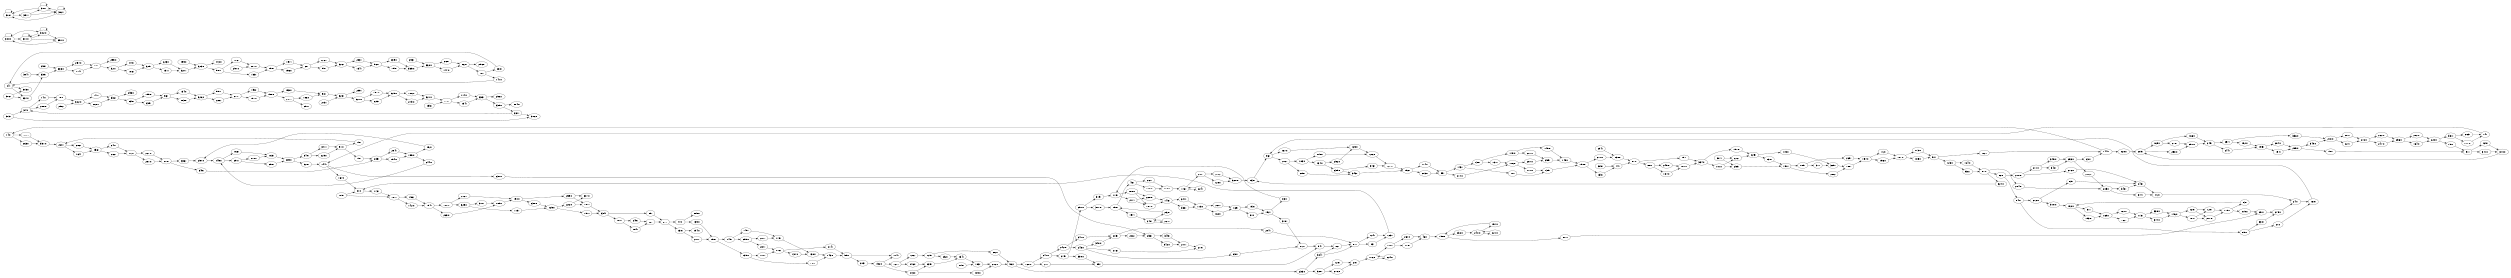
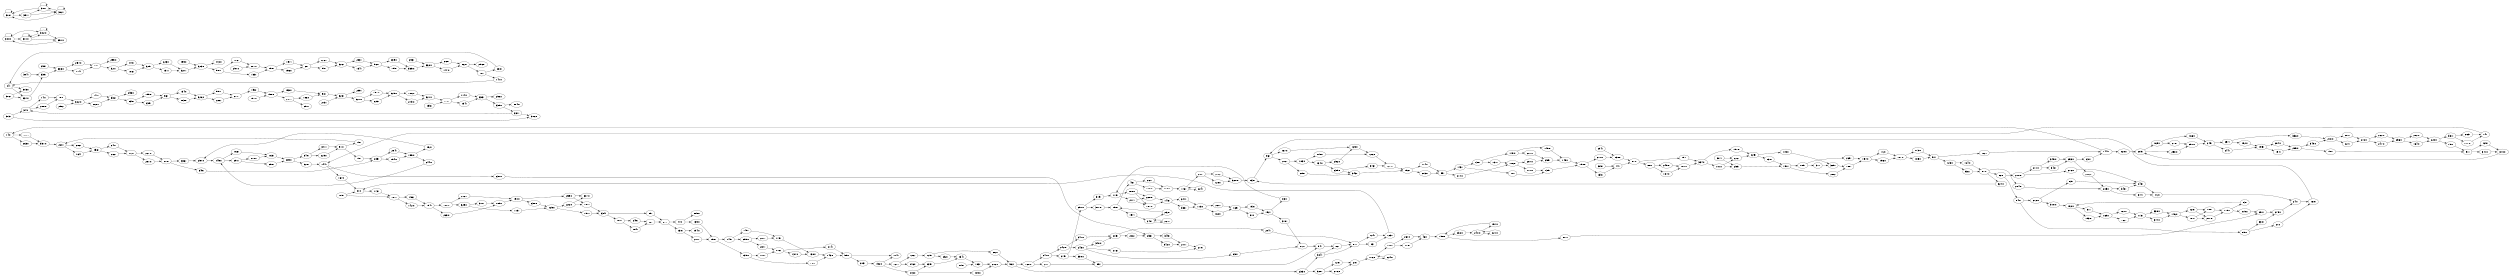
(244, 97) -> none
(2210, 210) -> (2210, 210)
